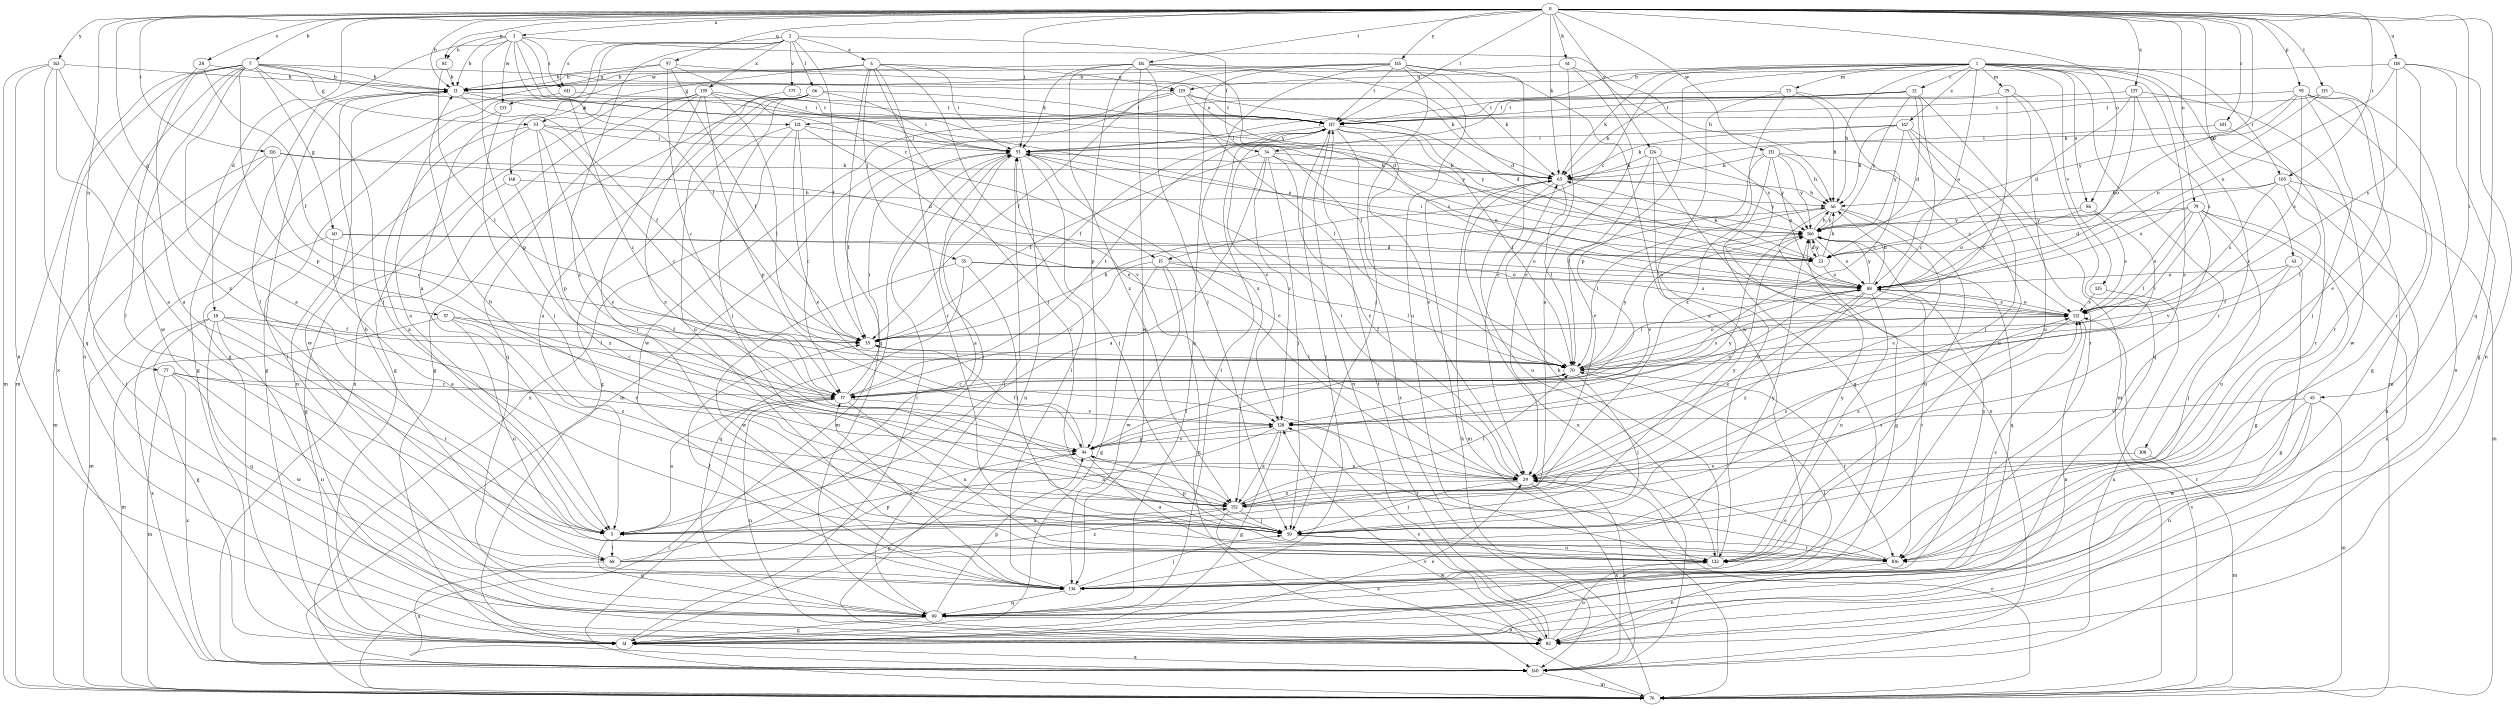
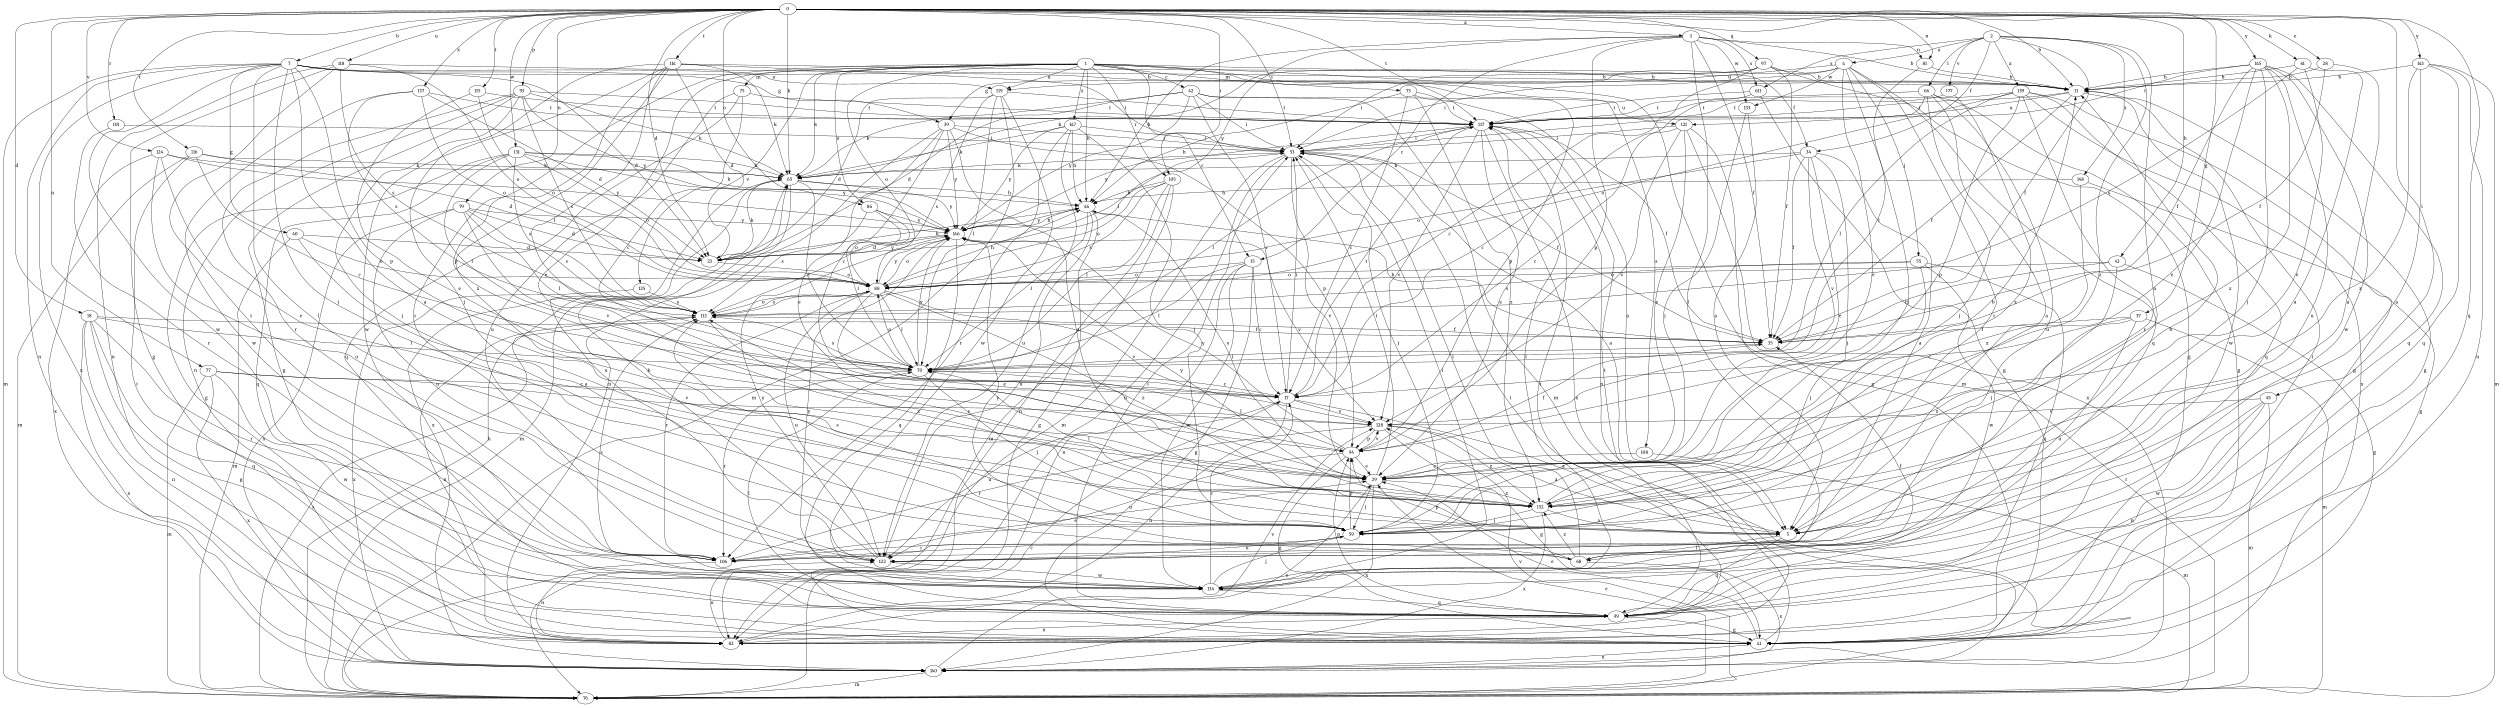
(1914, 91) -> (1191, 91)
(536, 125) -> (946, 125)
(1541, 606) -> (688, 624)
